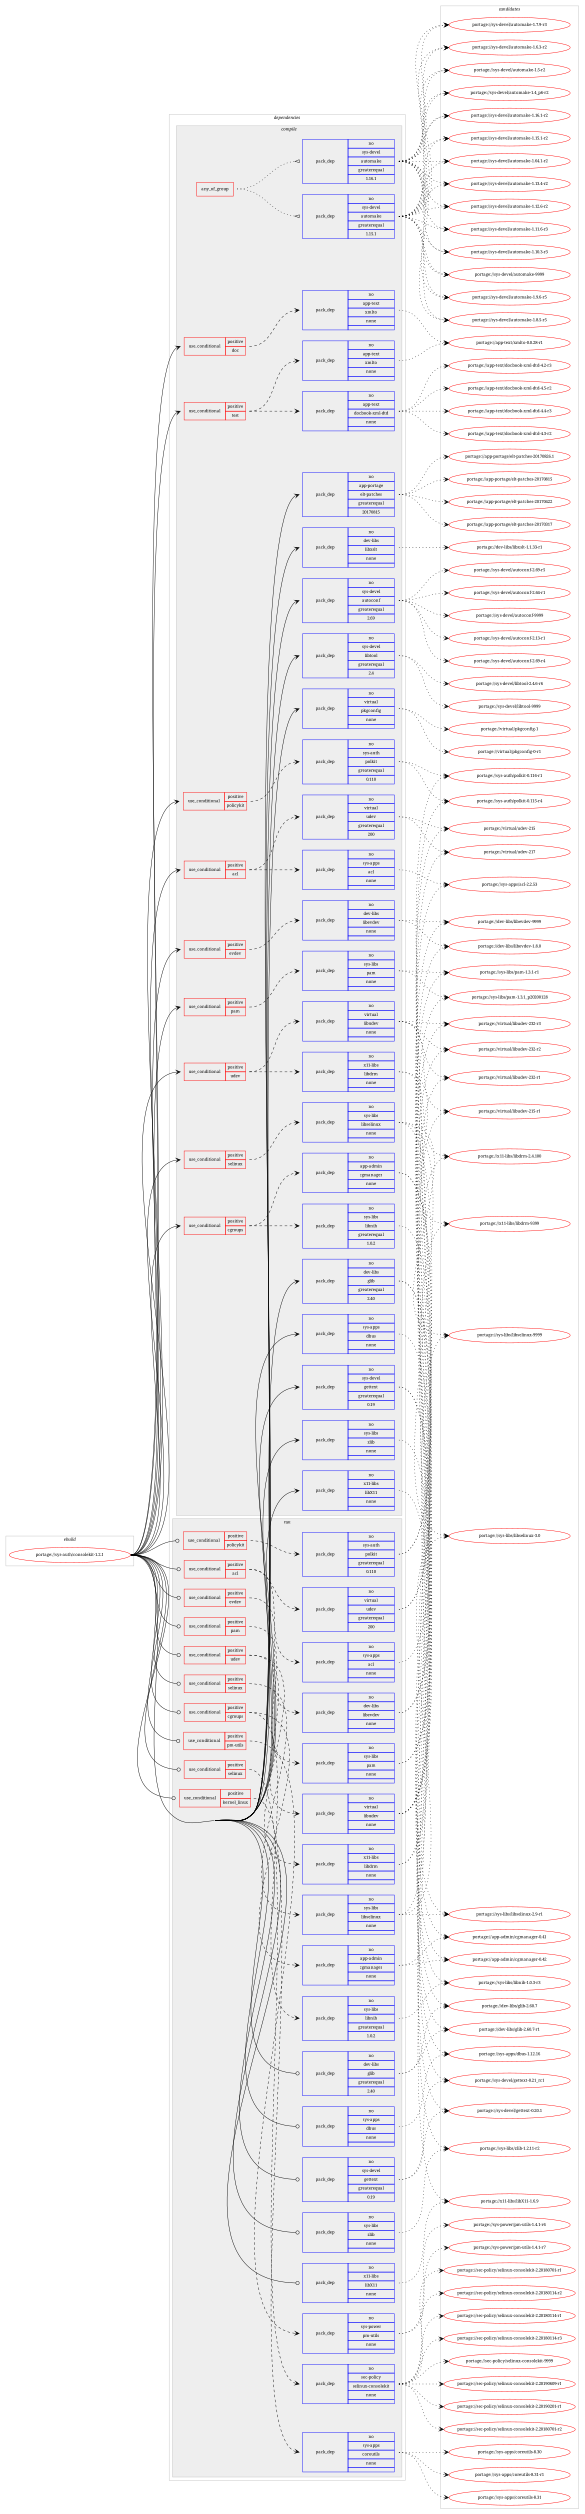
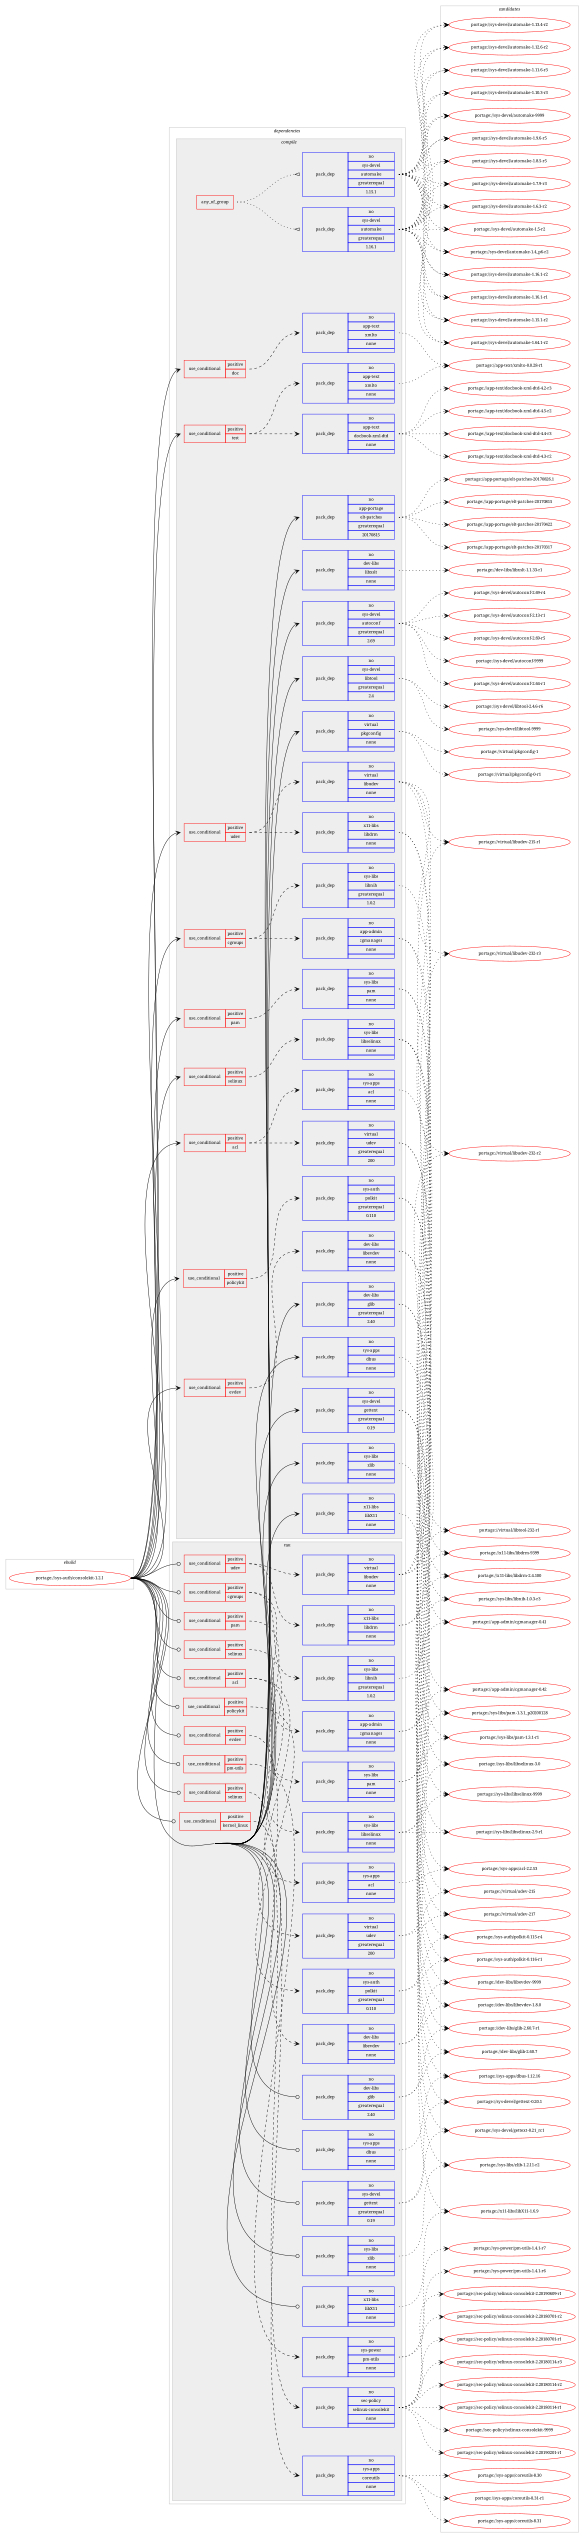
none -> (510, 298)
(510, 1078) -> (510, 1531)
